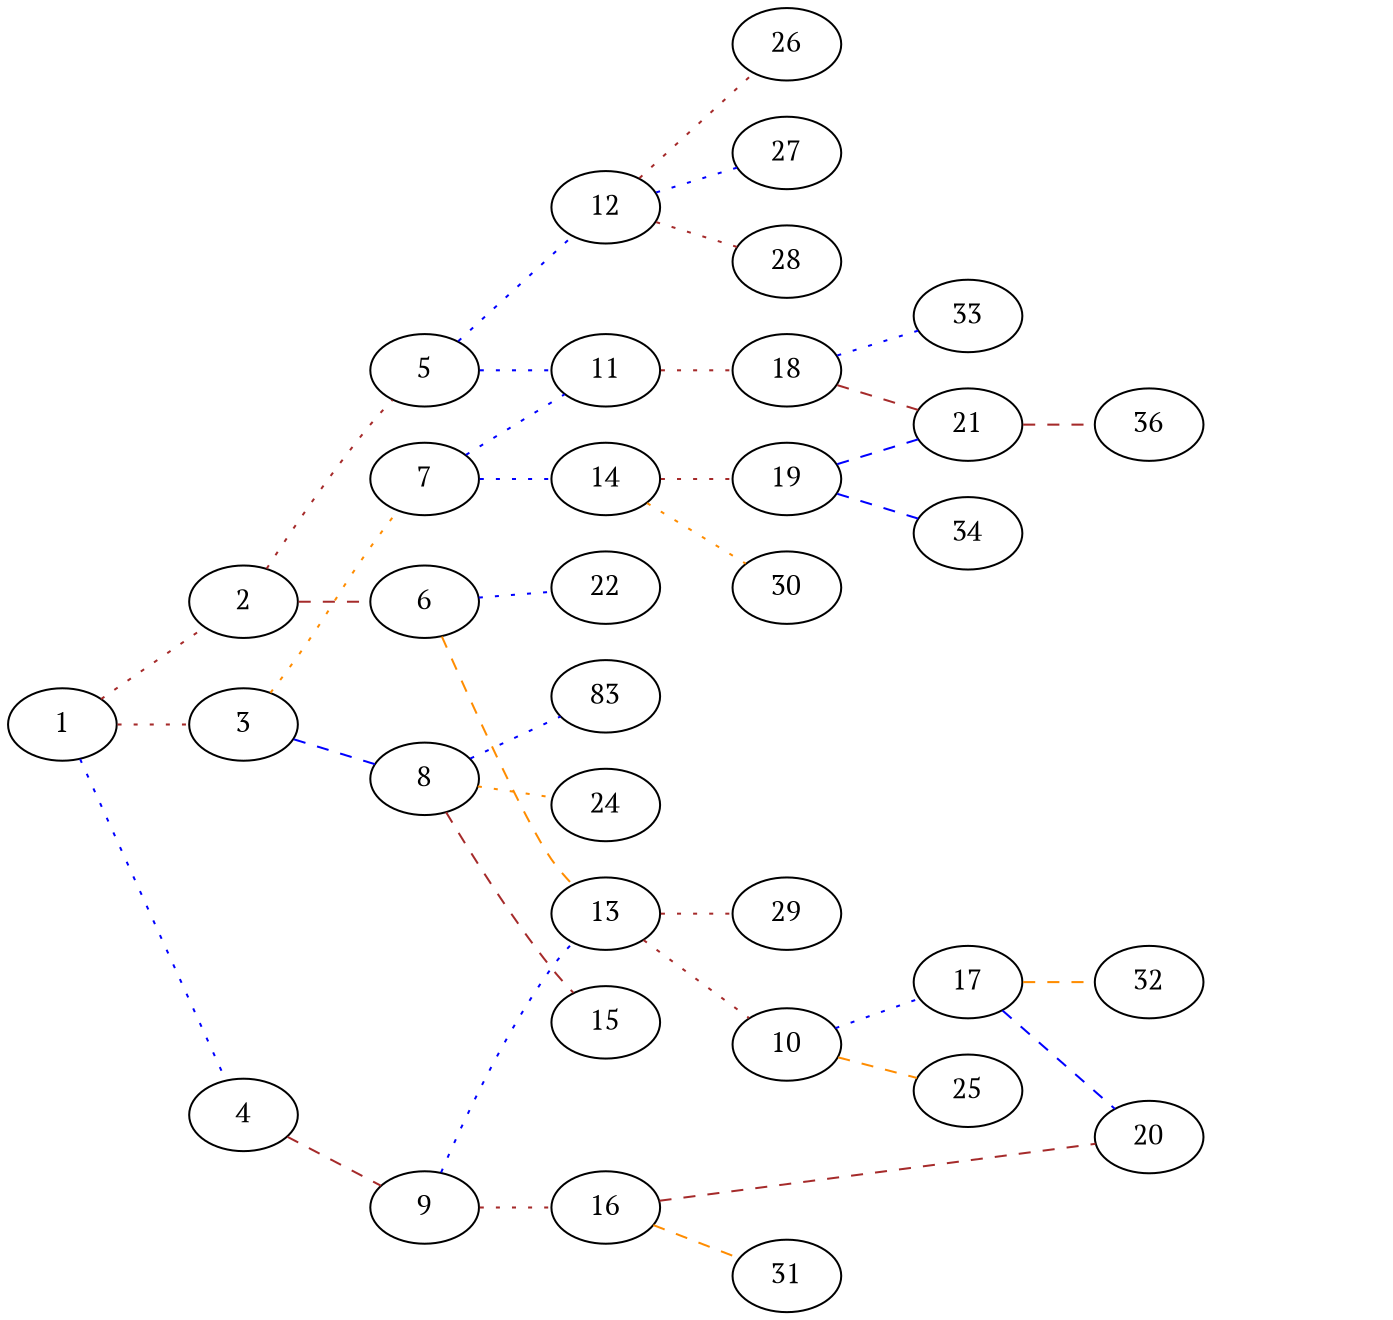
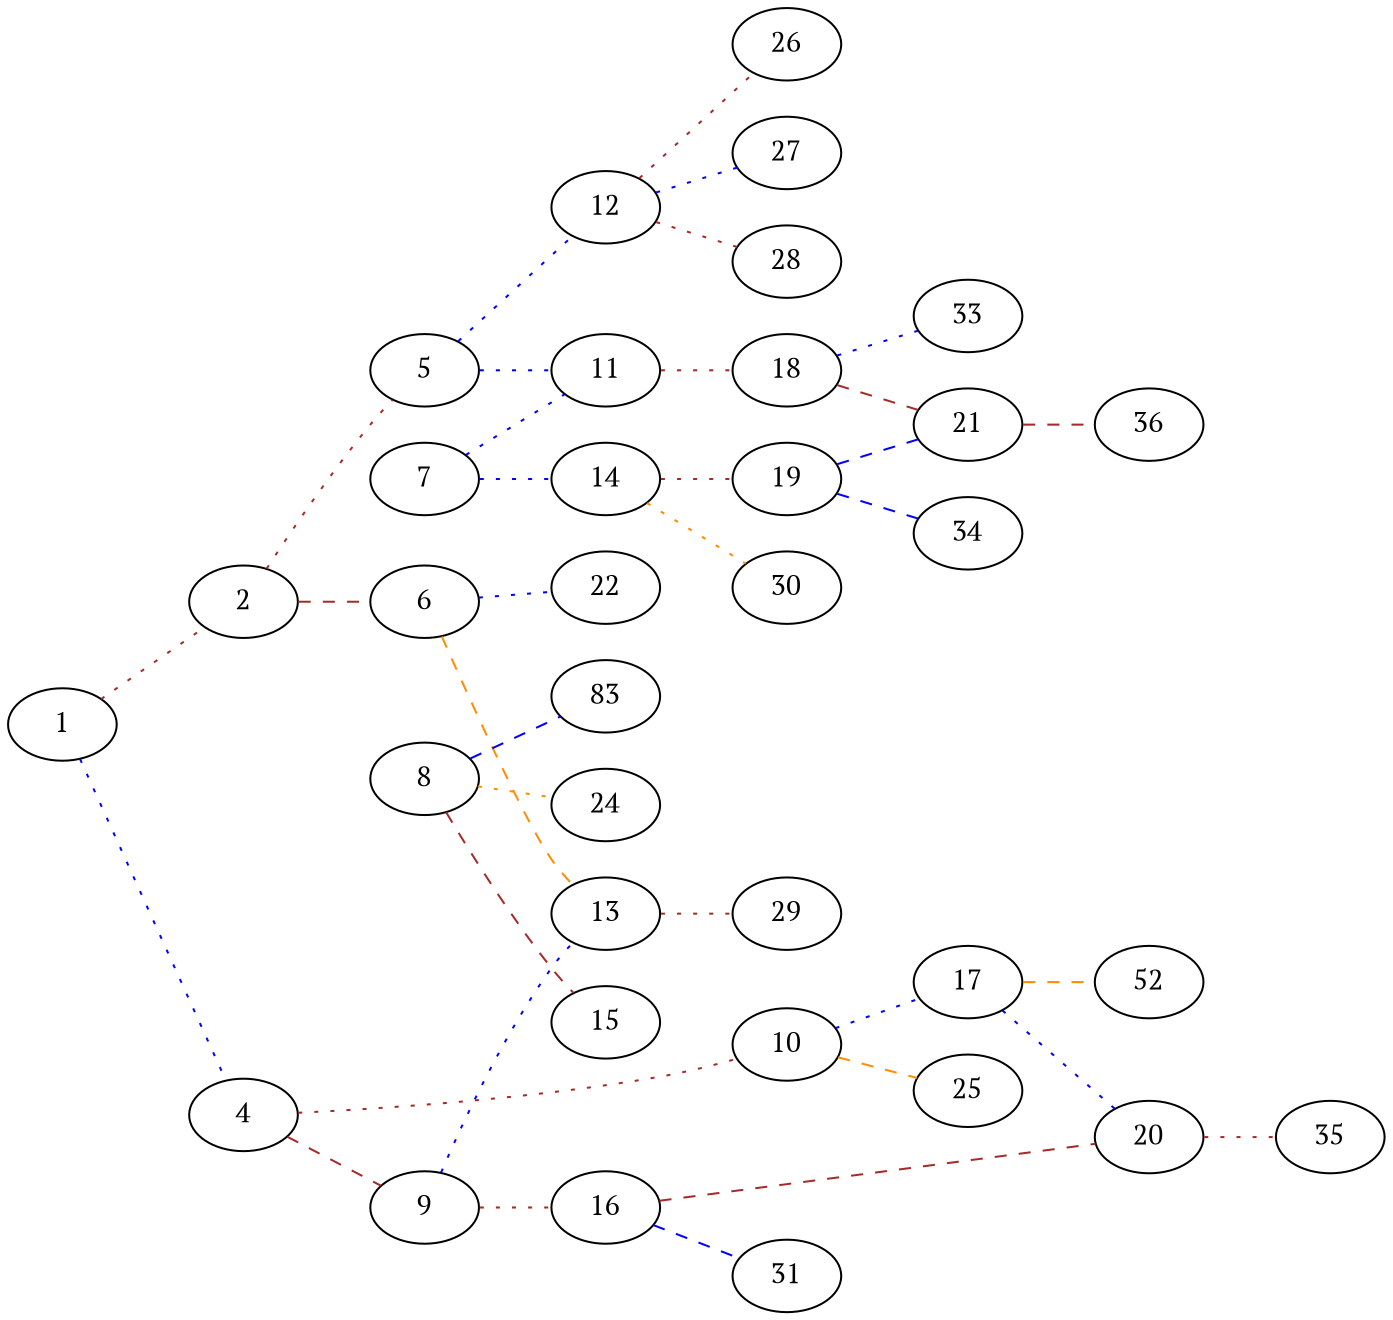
(244, 725) -> none
(515, 737) -> (515, 737)
(696, 979) -> (519, 1096)
(1149, 982) -> (1149, 982)
(1059, 1060) -> (1059, 1060)
none -> (1330, 1137)
(696, 1242) -> (696, 1242)
